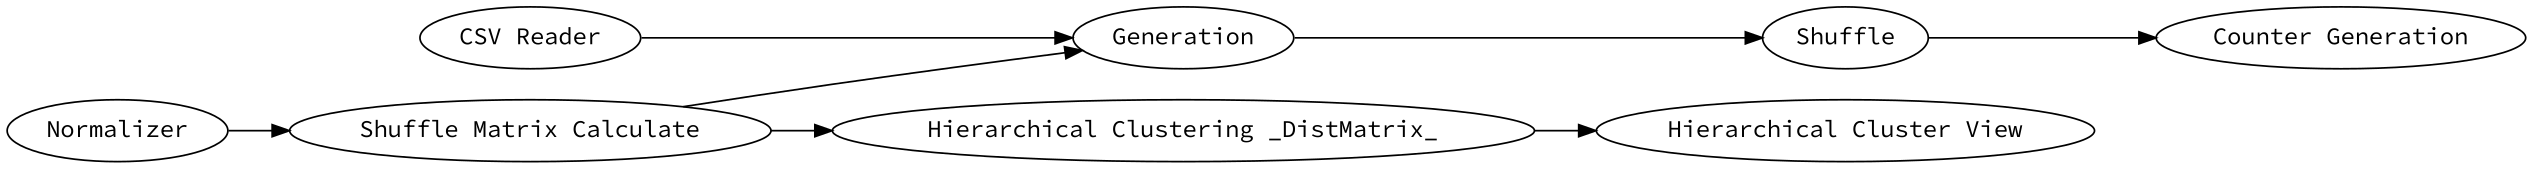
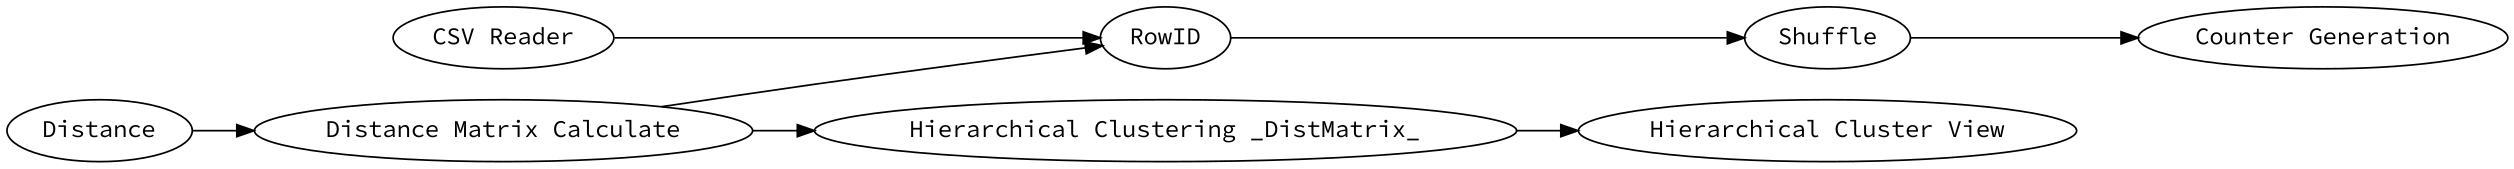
(1183, 38) -> (1166, 38)
(118, 131) -> (100, 131)
(530, 131) -> (504, 131)
